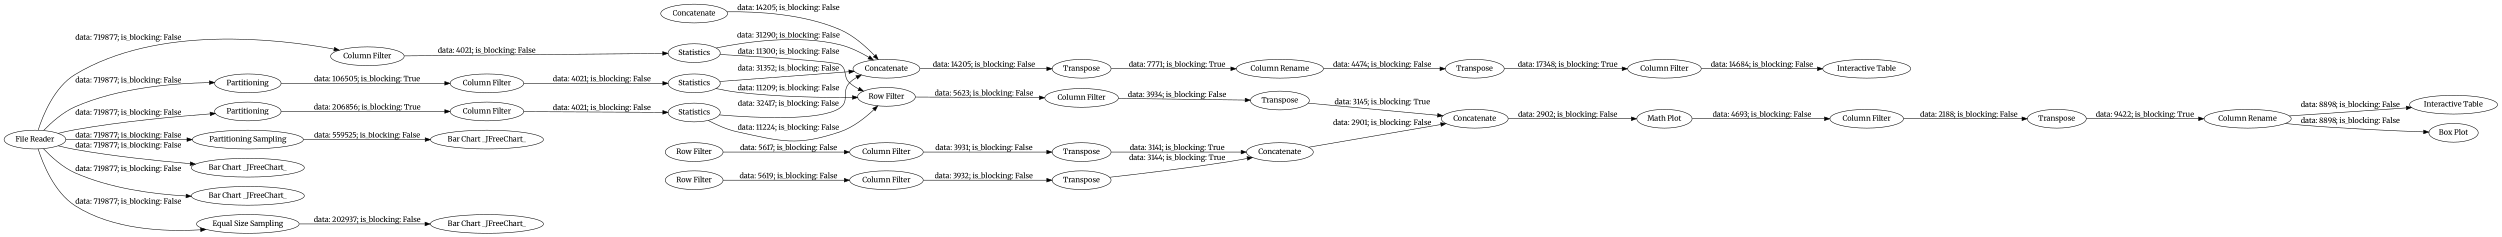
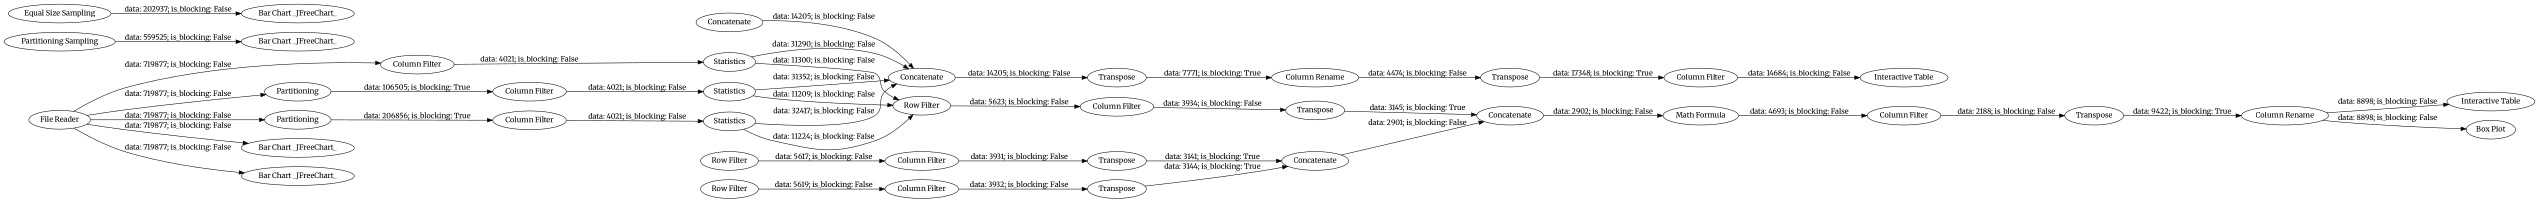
(1664, 119) -> (1701, 116)
(126, 140) -> none
(102, 219) -> none
